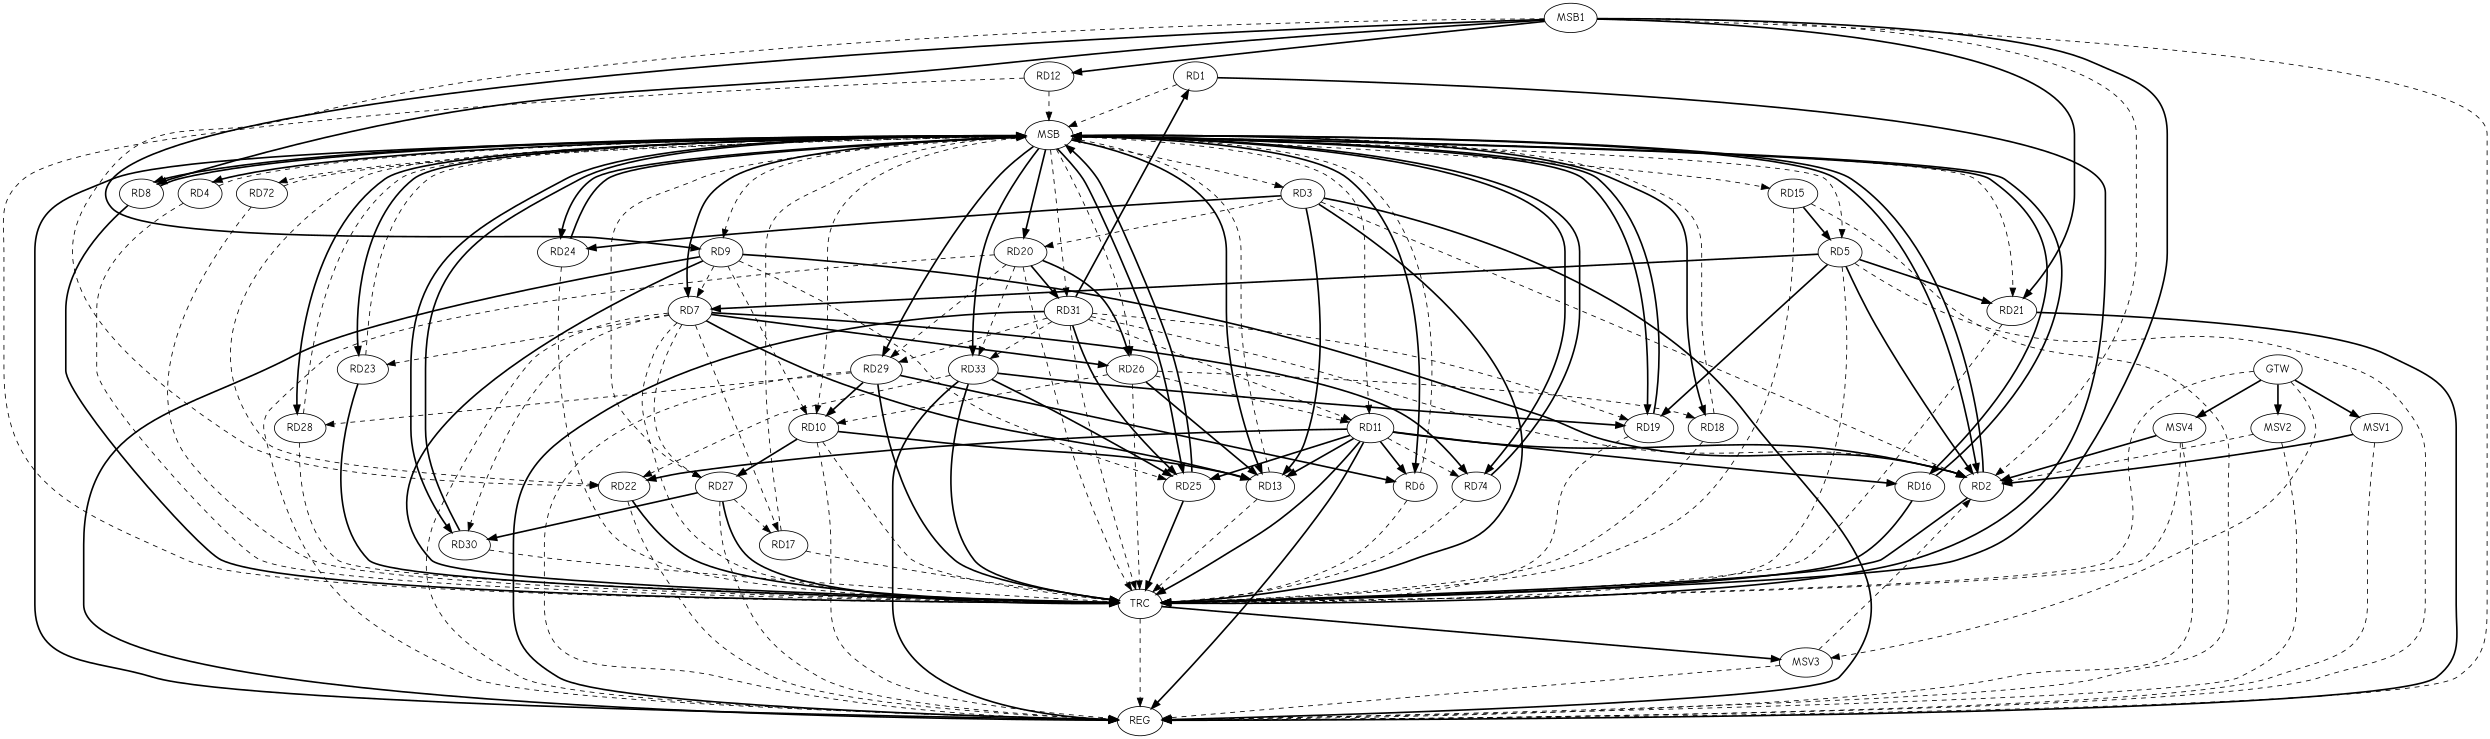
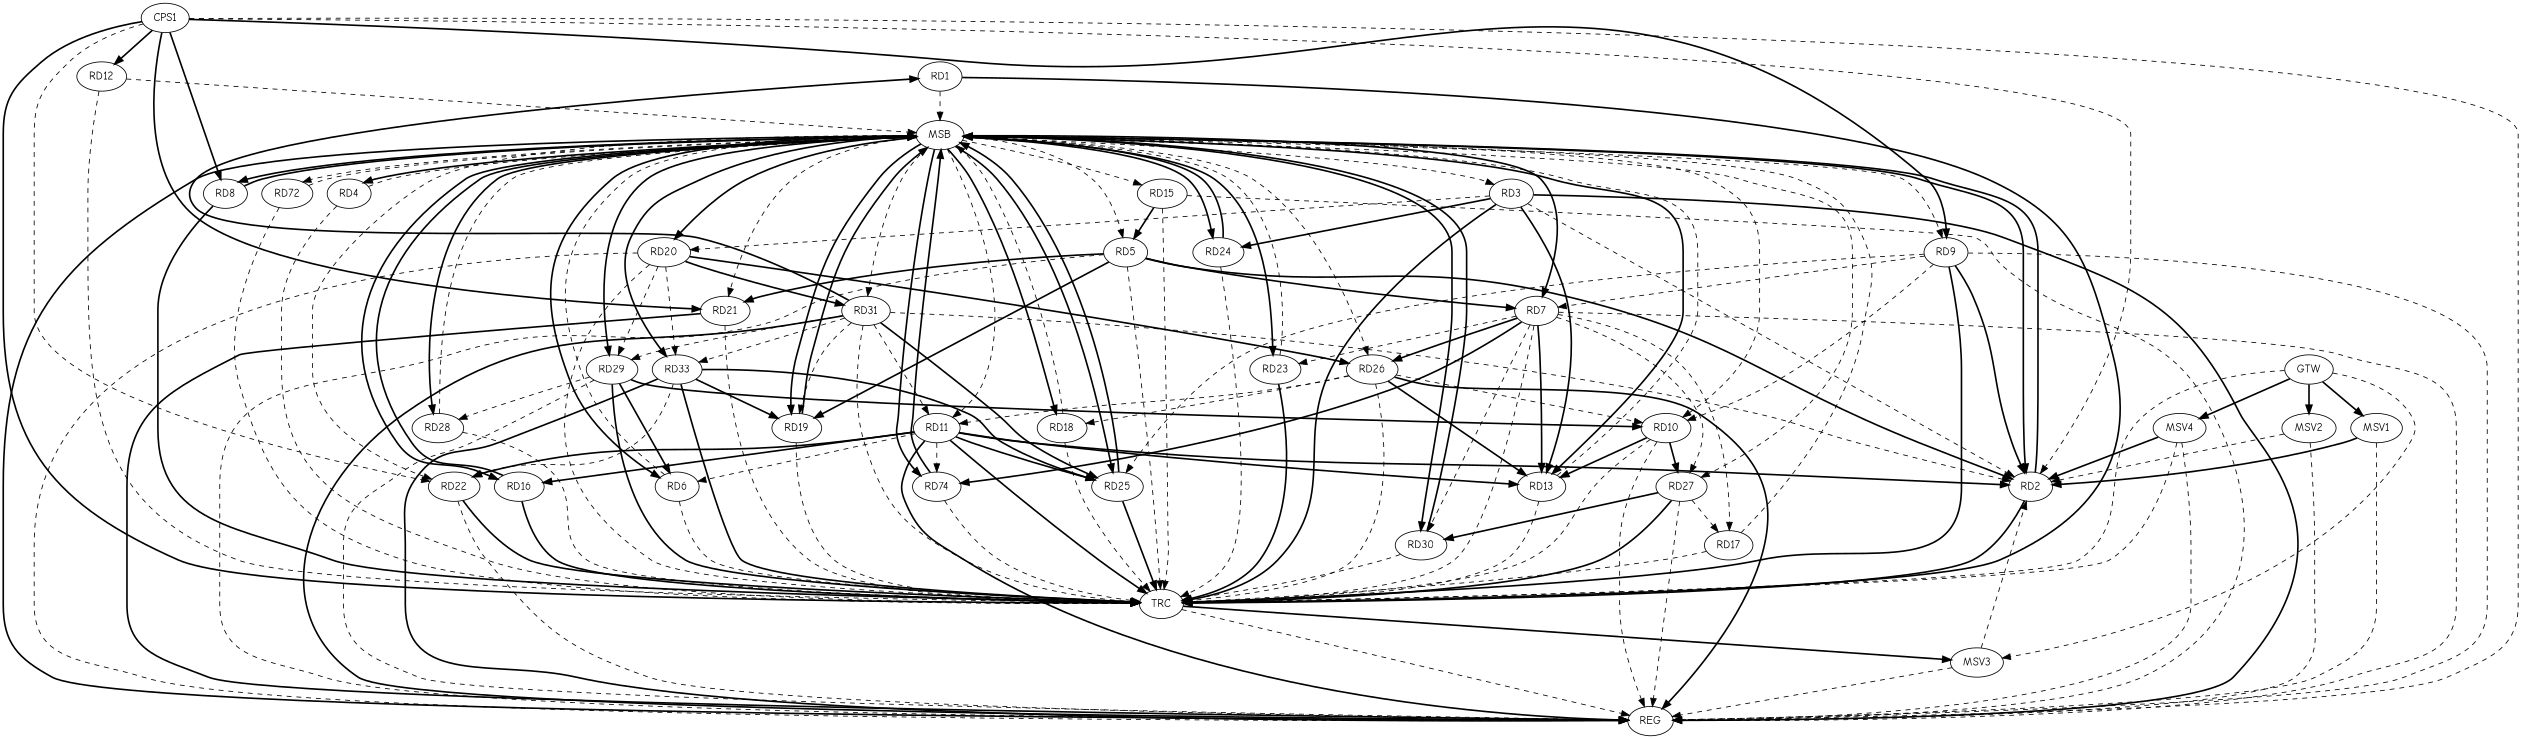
(1571, 18) -> (165, 18)
none -> (1726, 435)
(1390, 454) -> (811, 457)
(198, 661) -> (2482, 631)
